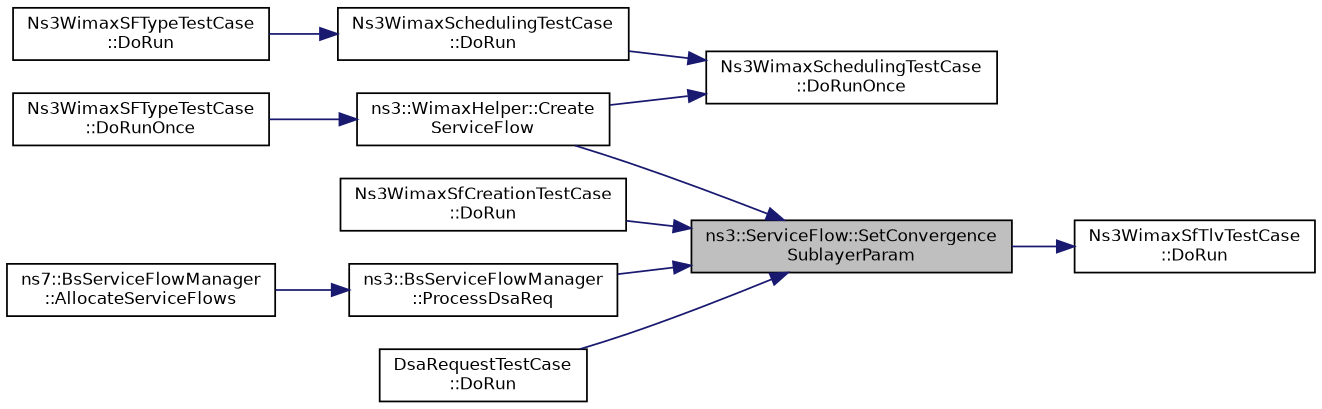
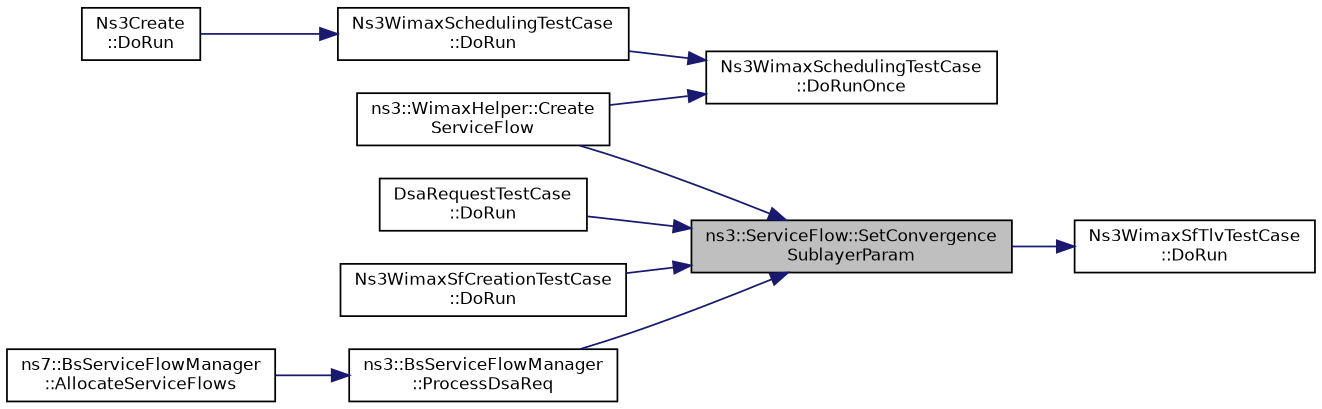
(141, 34) -> (141, 34)
(141, 119) -> none
